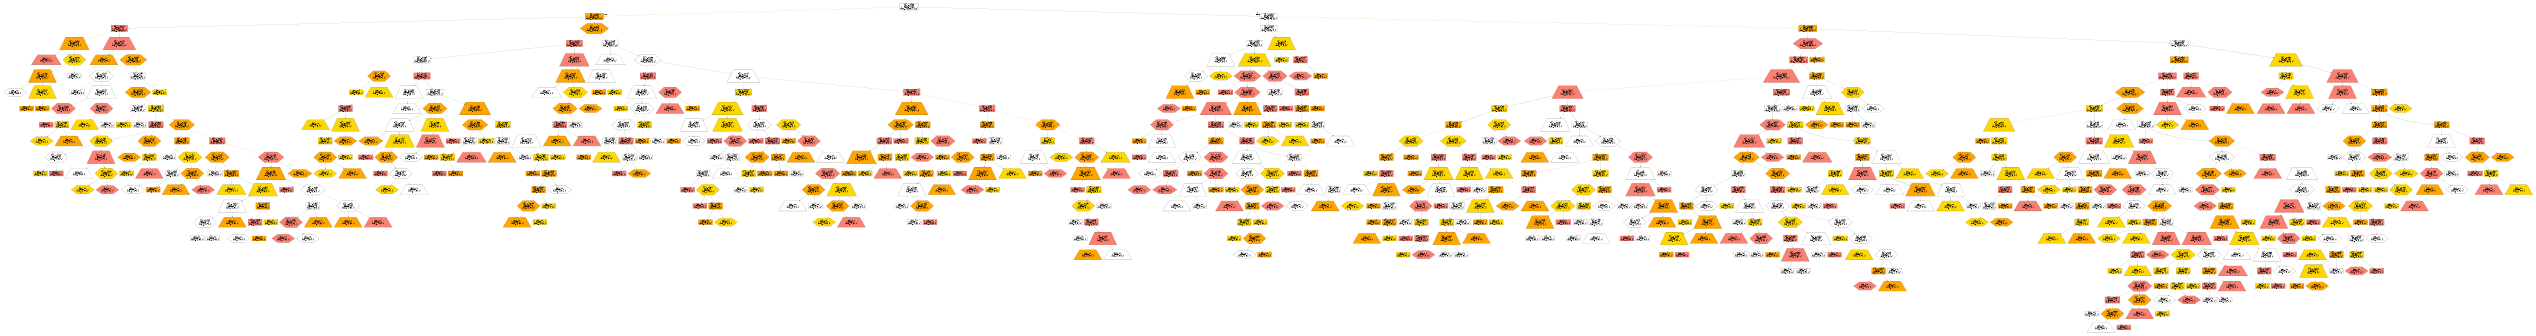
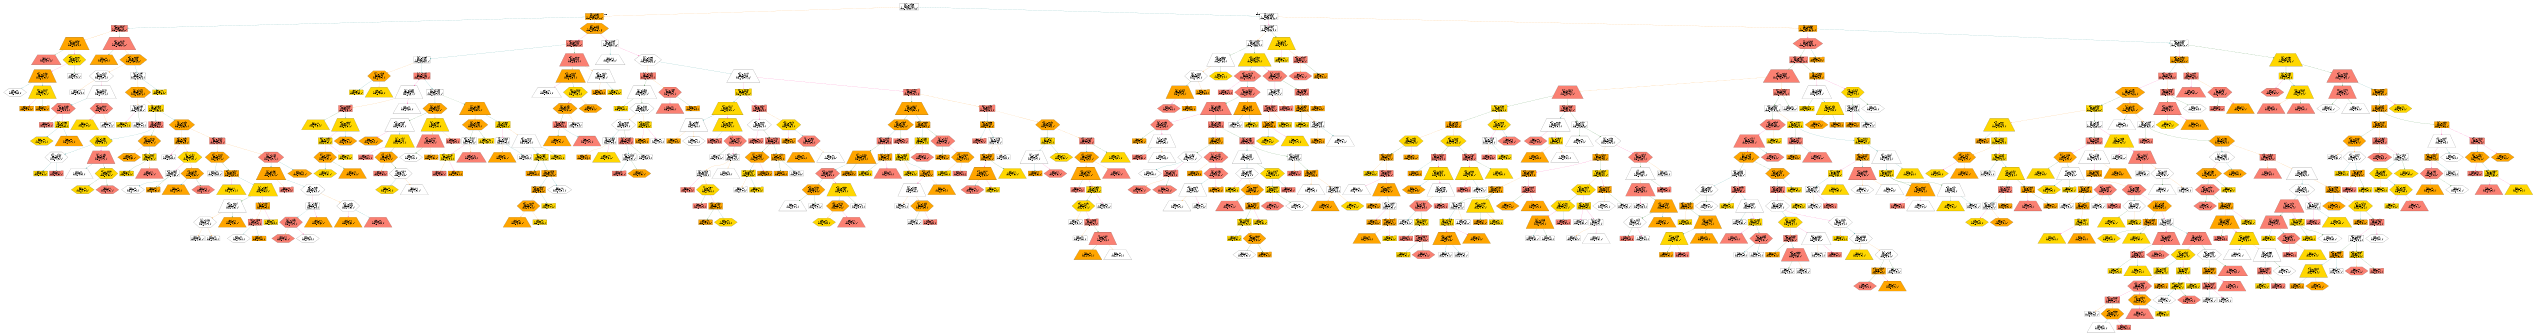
(1034, 157) -> (1034, 157)
